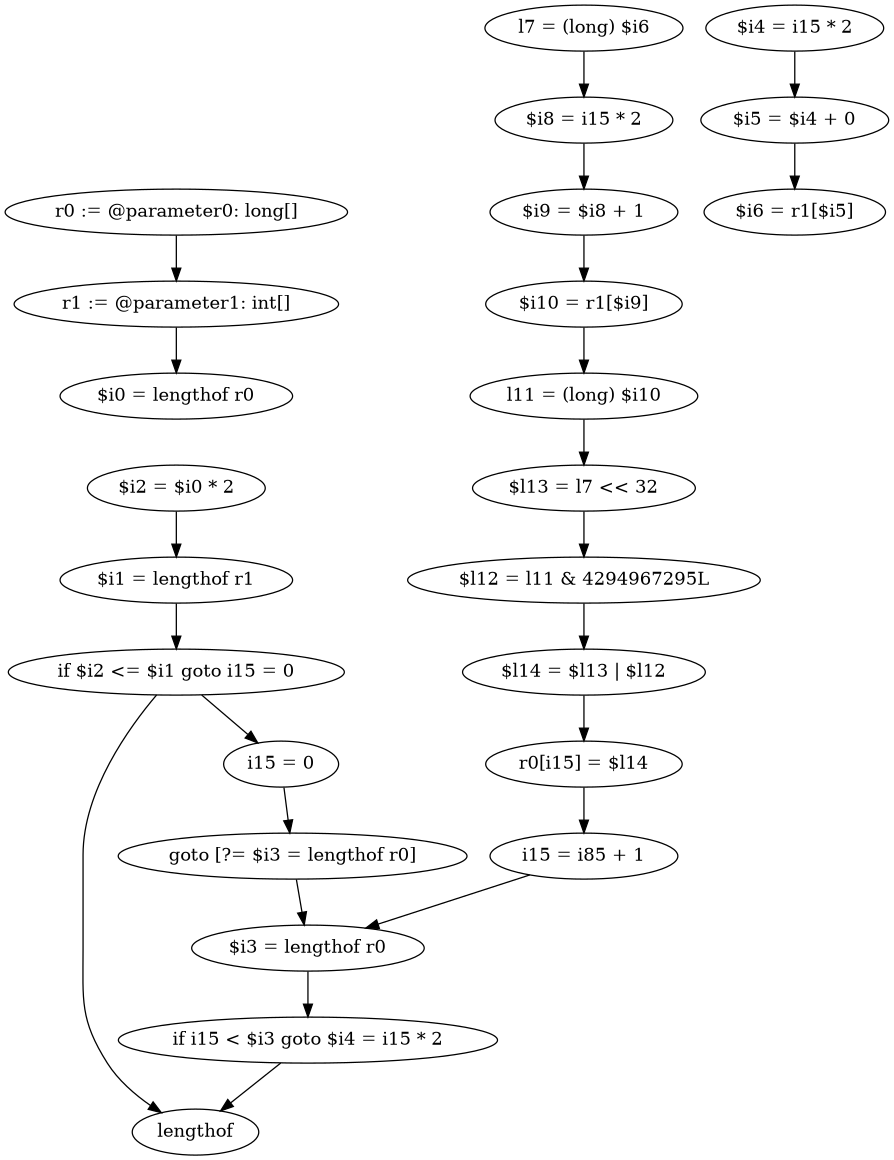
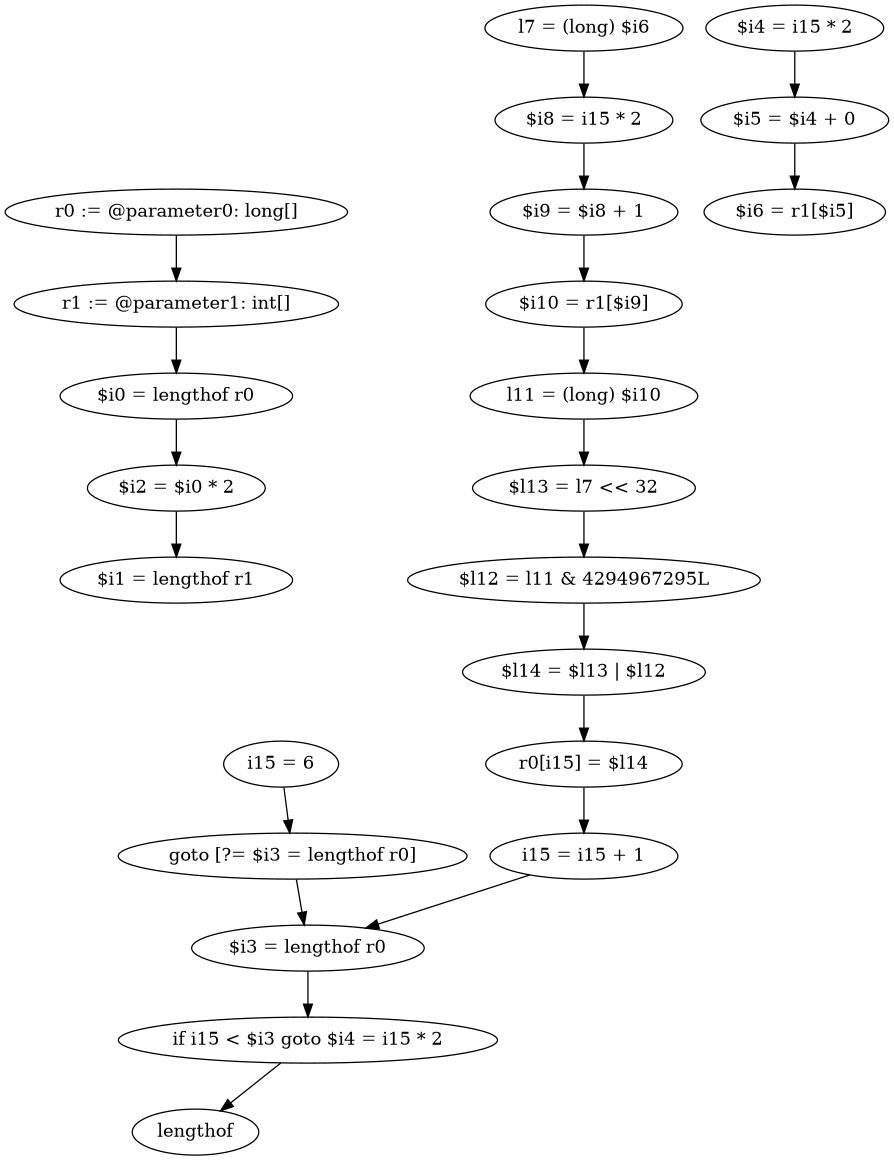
none -> (176, 436)
(176, 672) -> none
(281, 764) -> (281, 764)
(584, 856) -> (584, 856)
